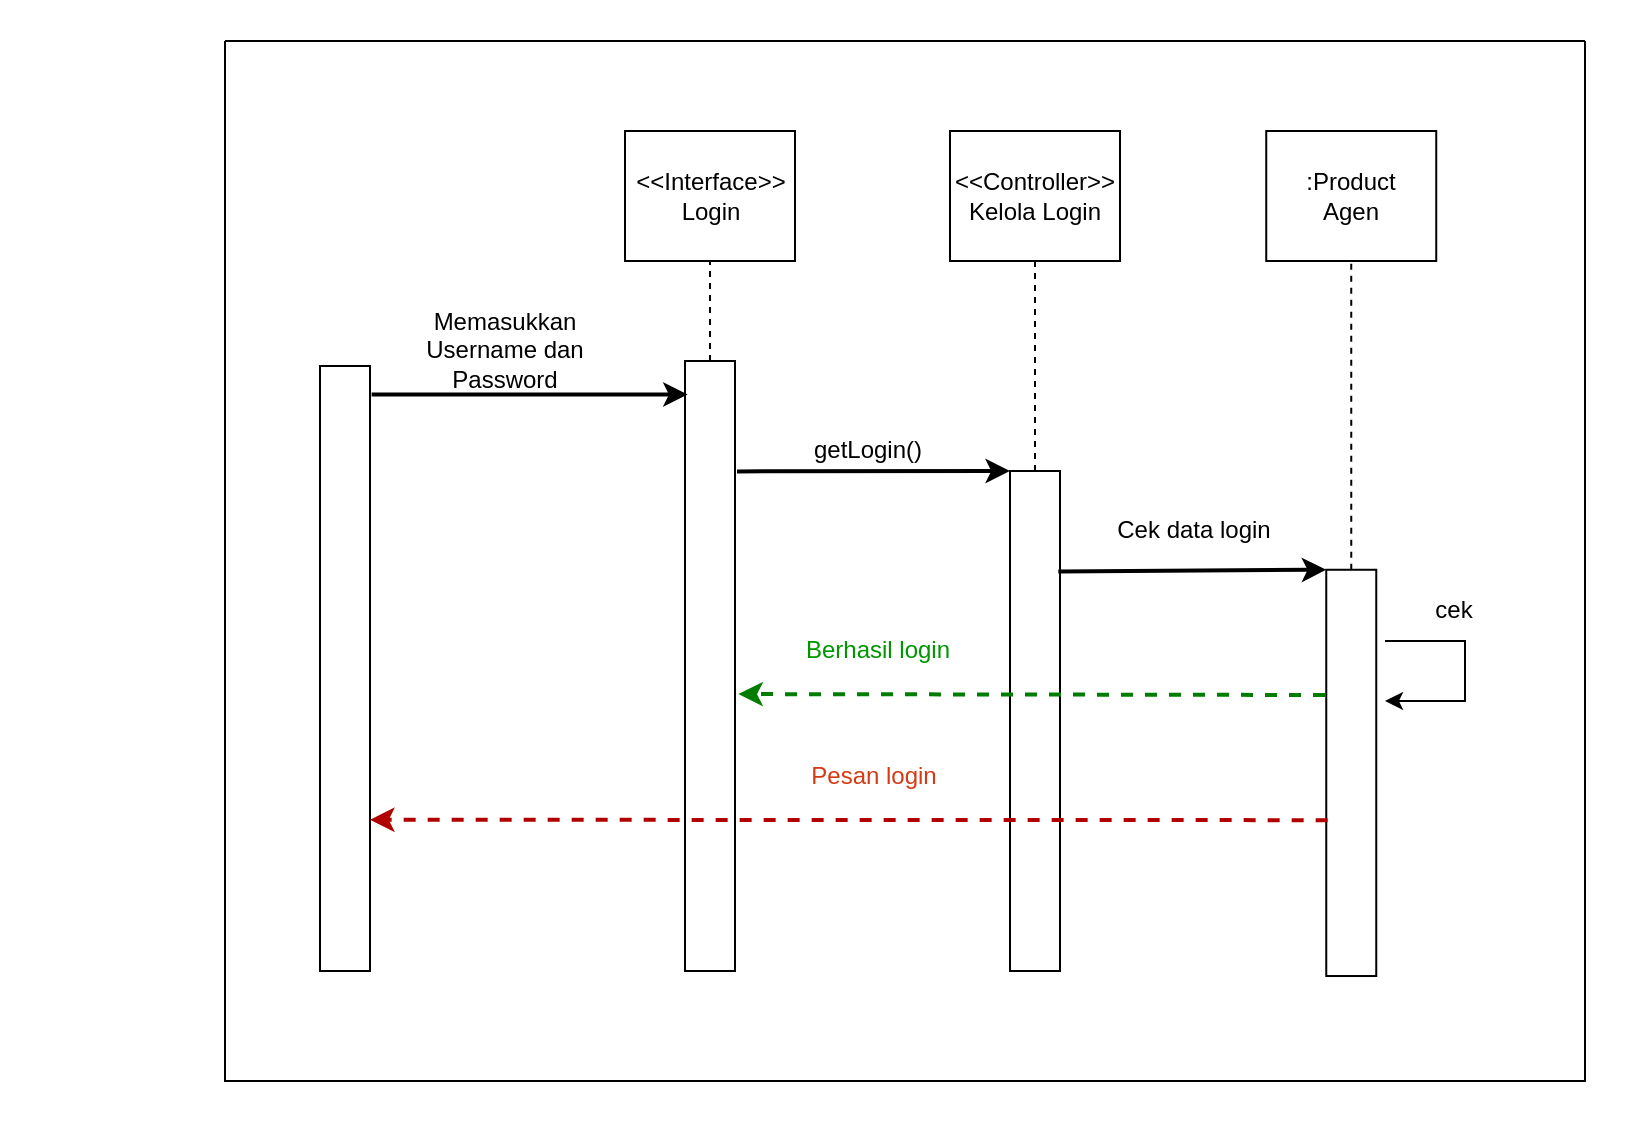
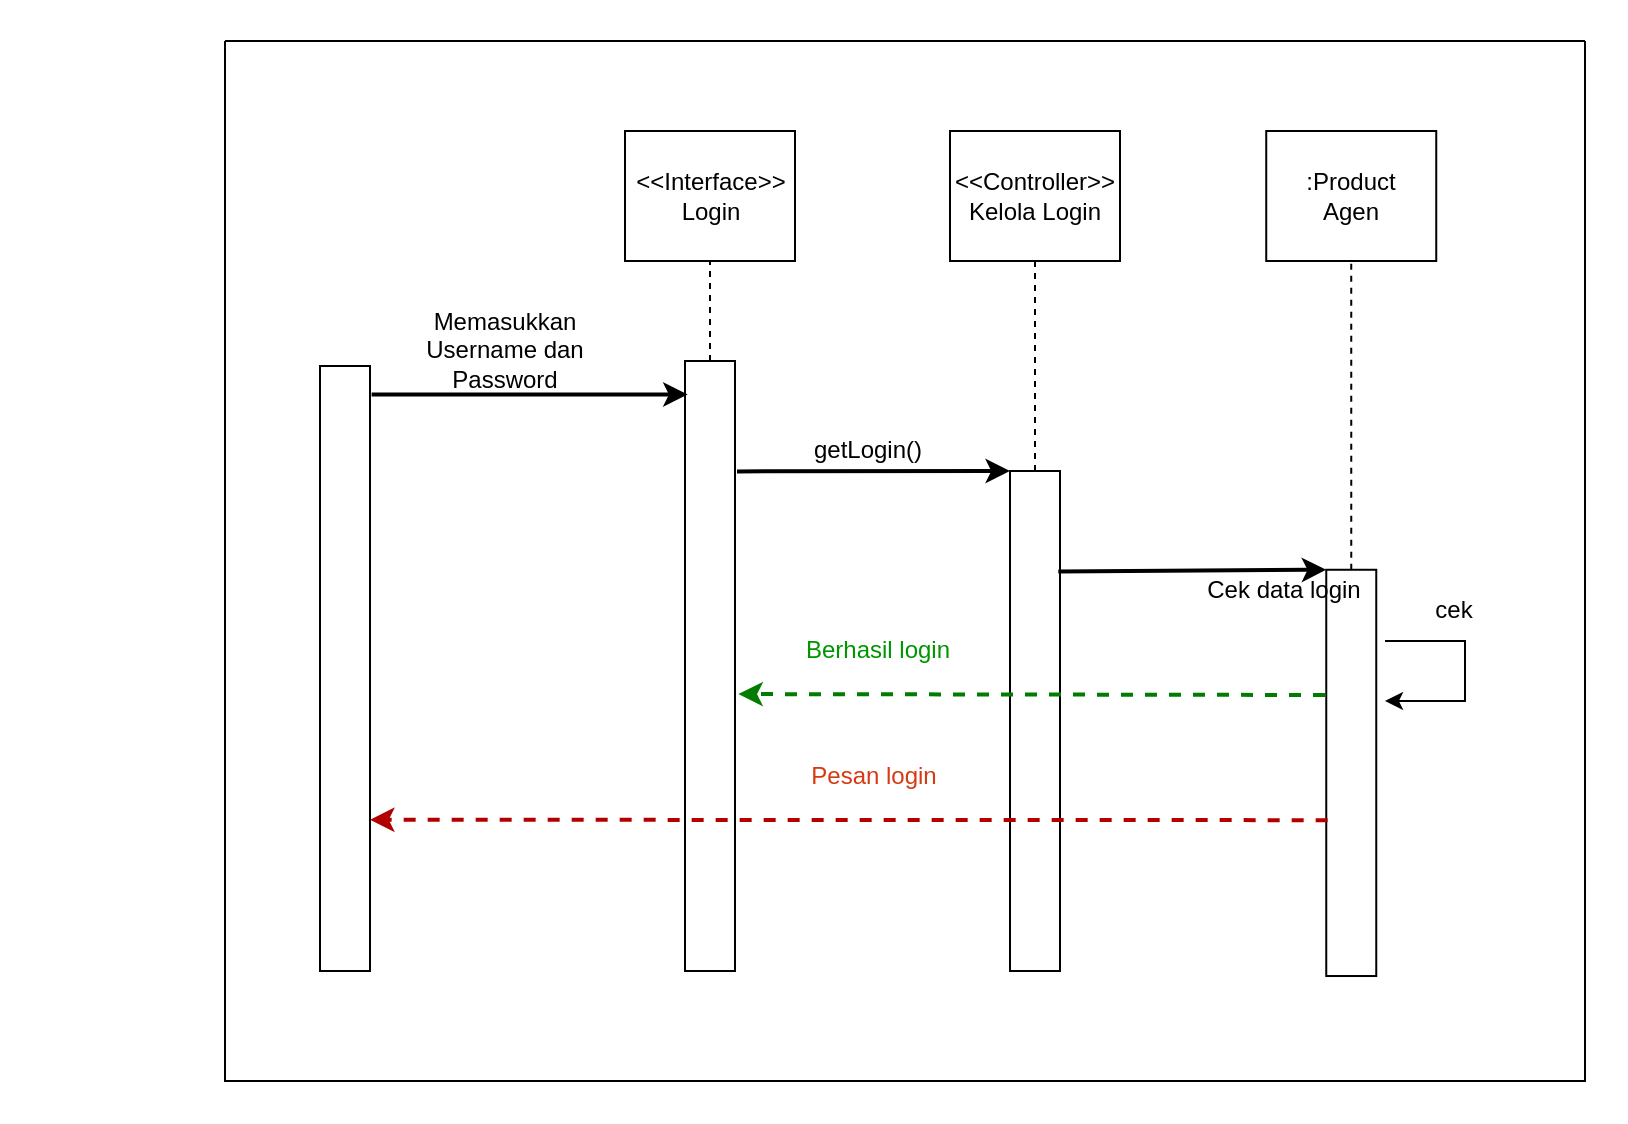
(1195, 531) -> (1285, 591)
